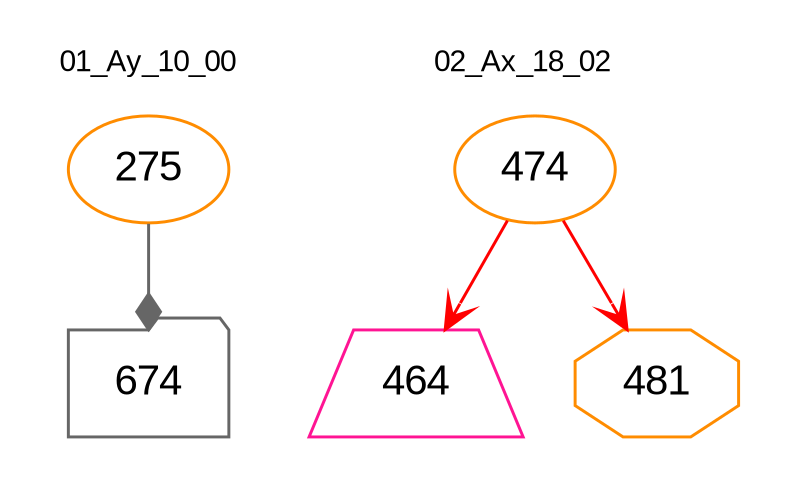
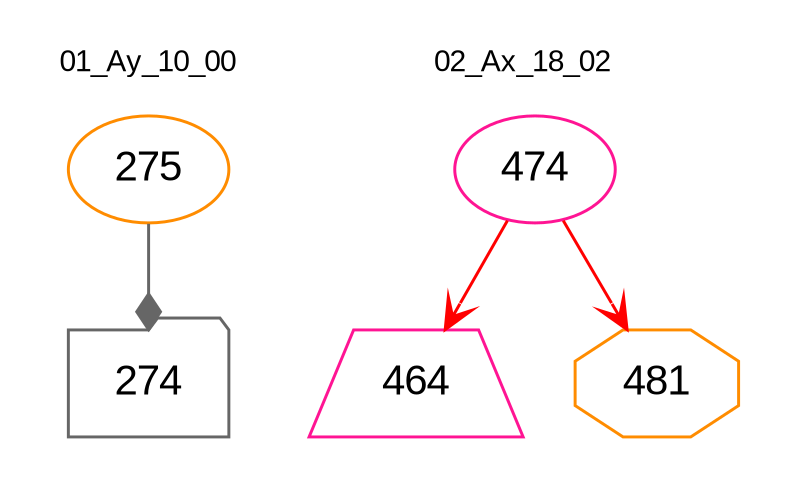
(535, 169) -> (535, 169)
(149, 383) -> (149, 383)
